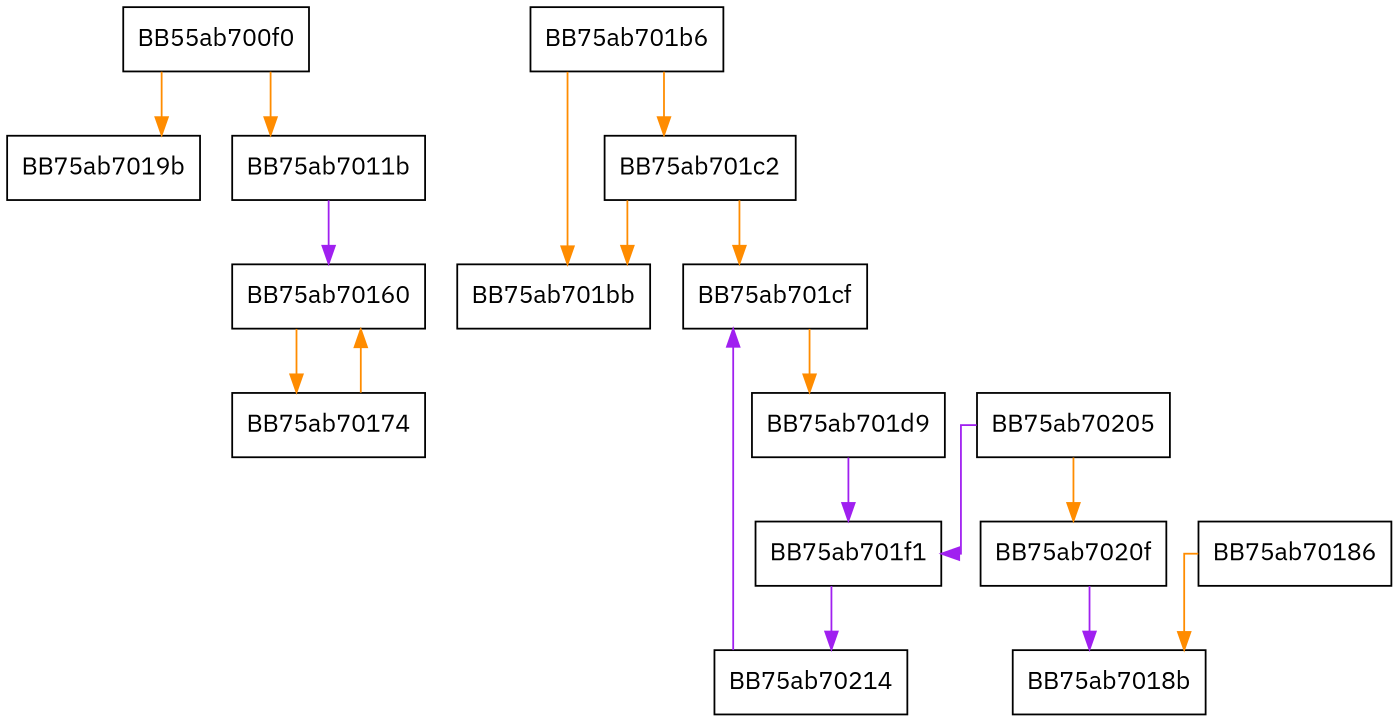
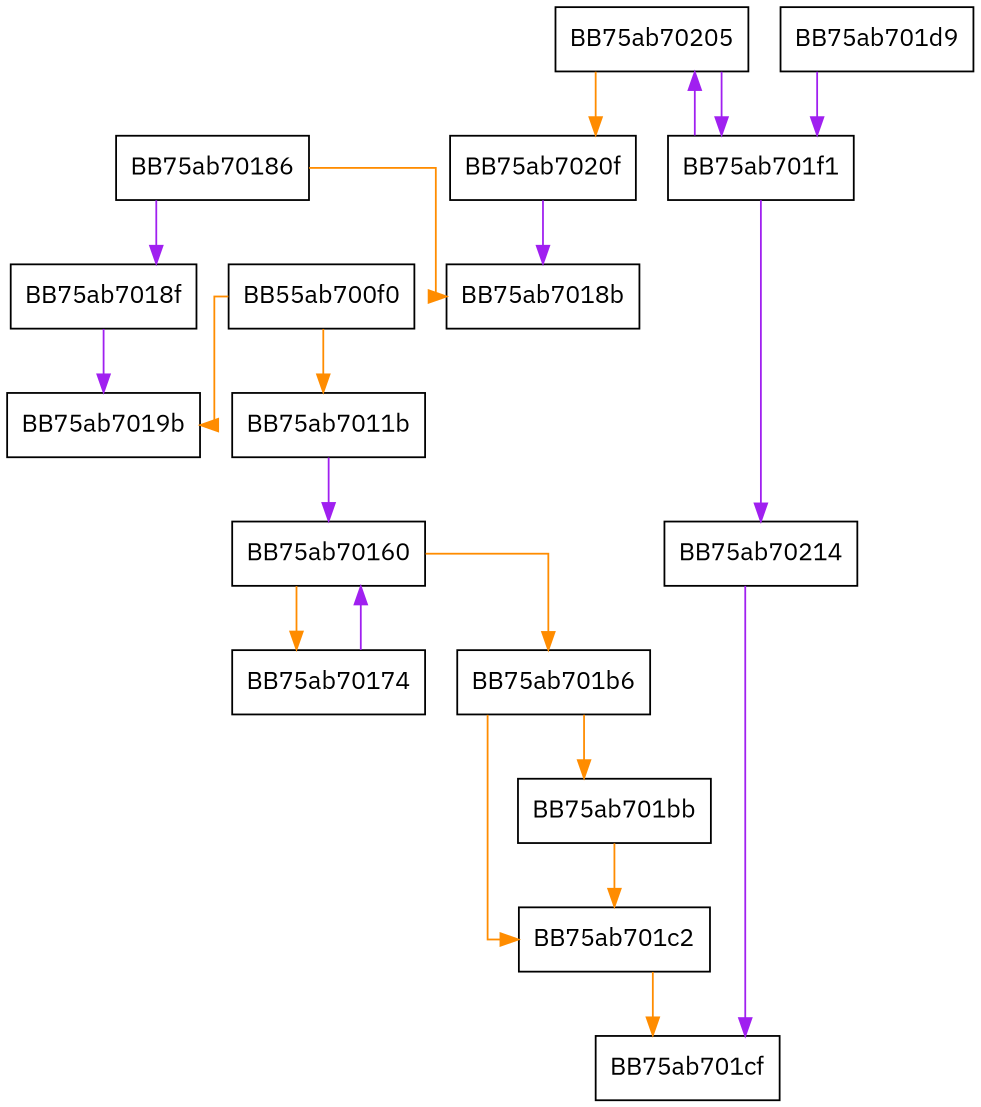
none -> (695, 113)
(627, 223) -> (614, 866)
none -> (104, 296)
(810, 352) -> none
(361, 370) -> (361, 627)
none -> (526, 554)
